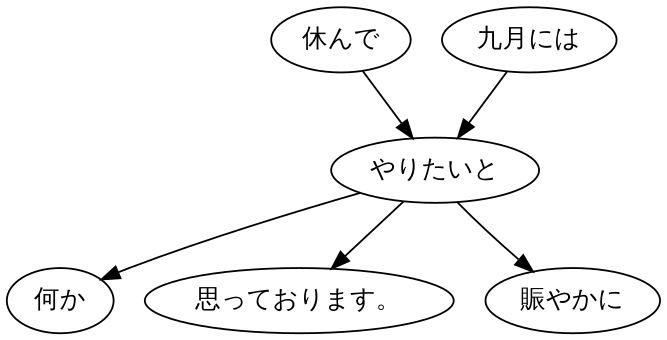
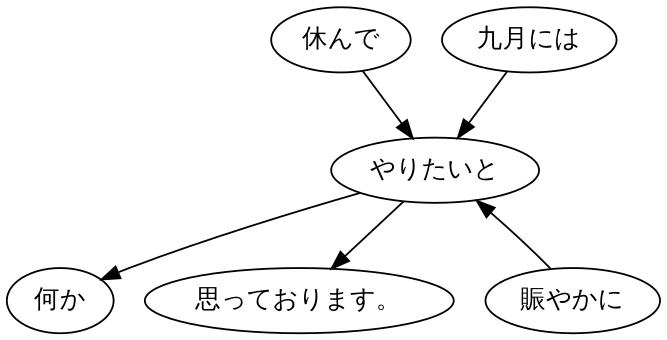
(487, 231) -> (521, 240)
